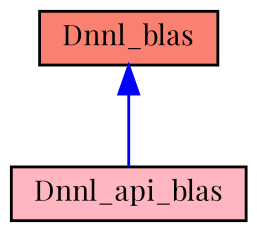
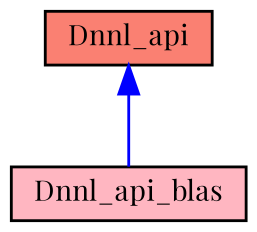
(129, 38) -> (129, 38)
